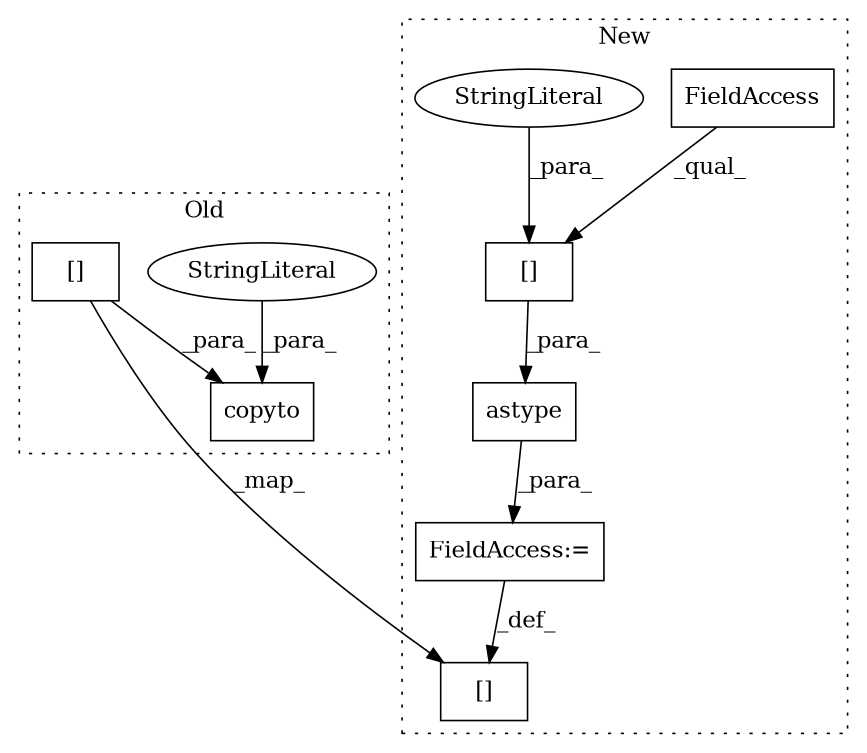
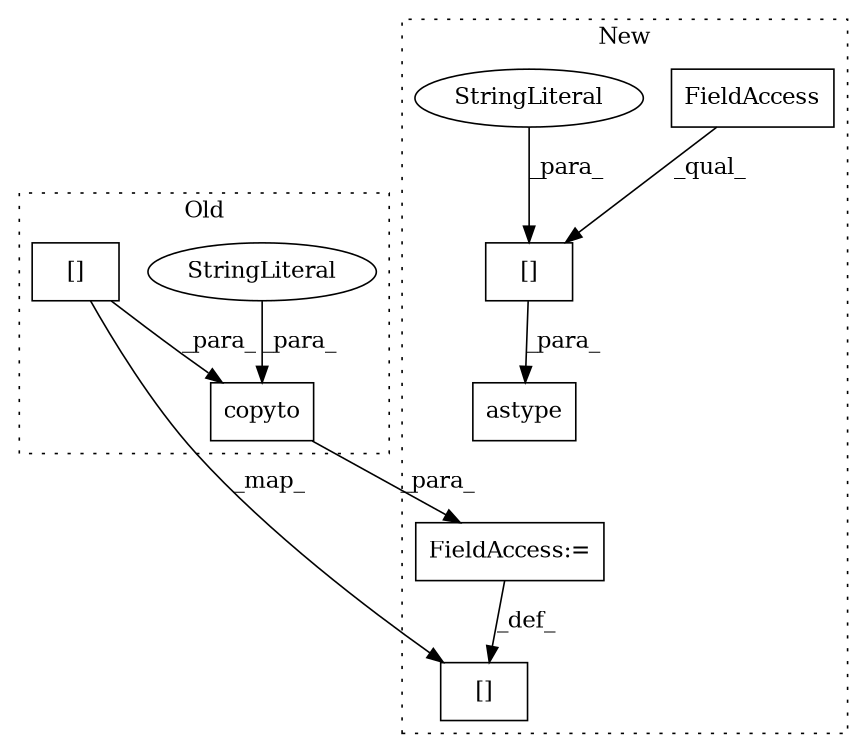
(518, 474) -> (379, 478)
